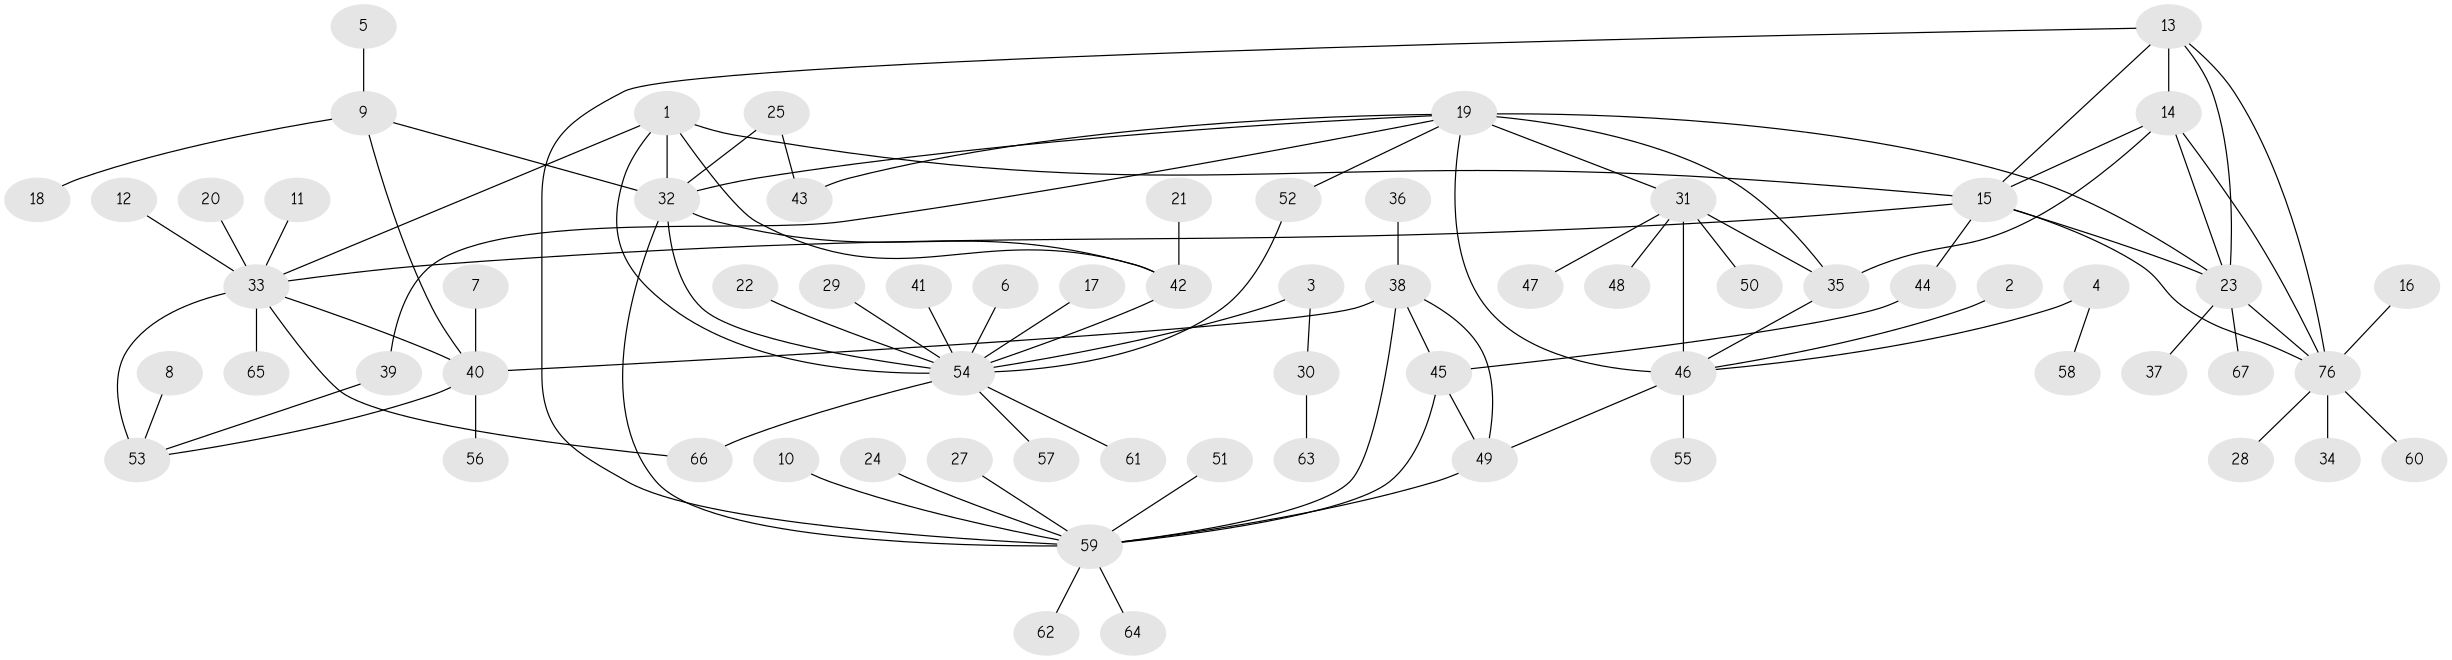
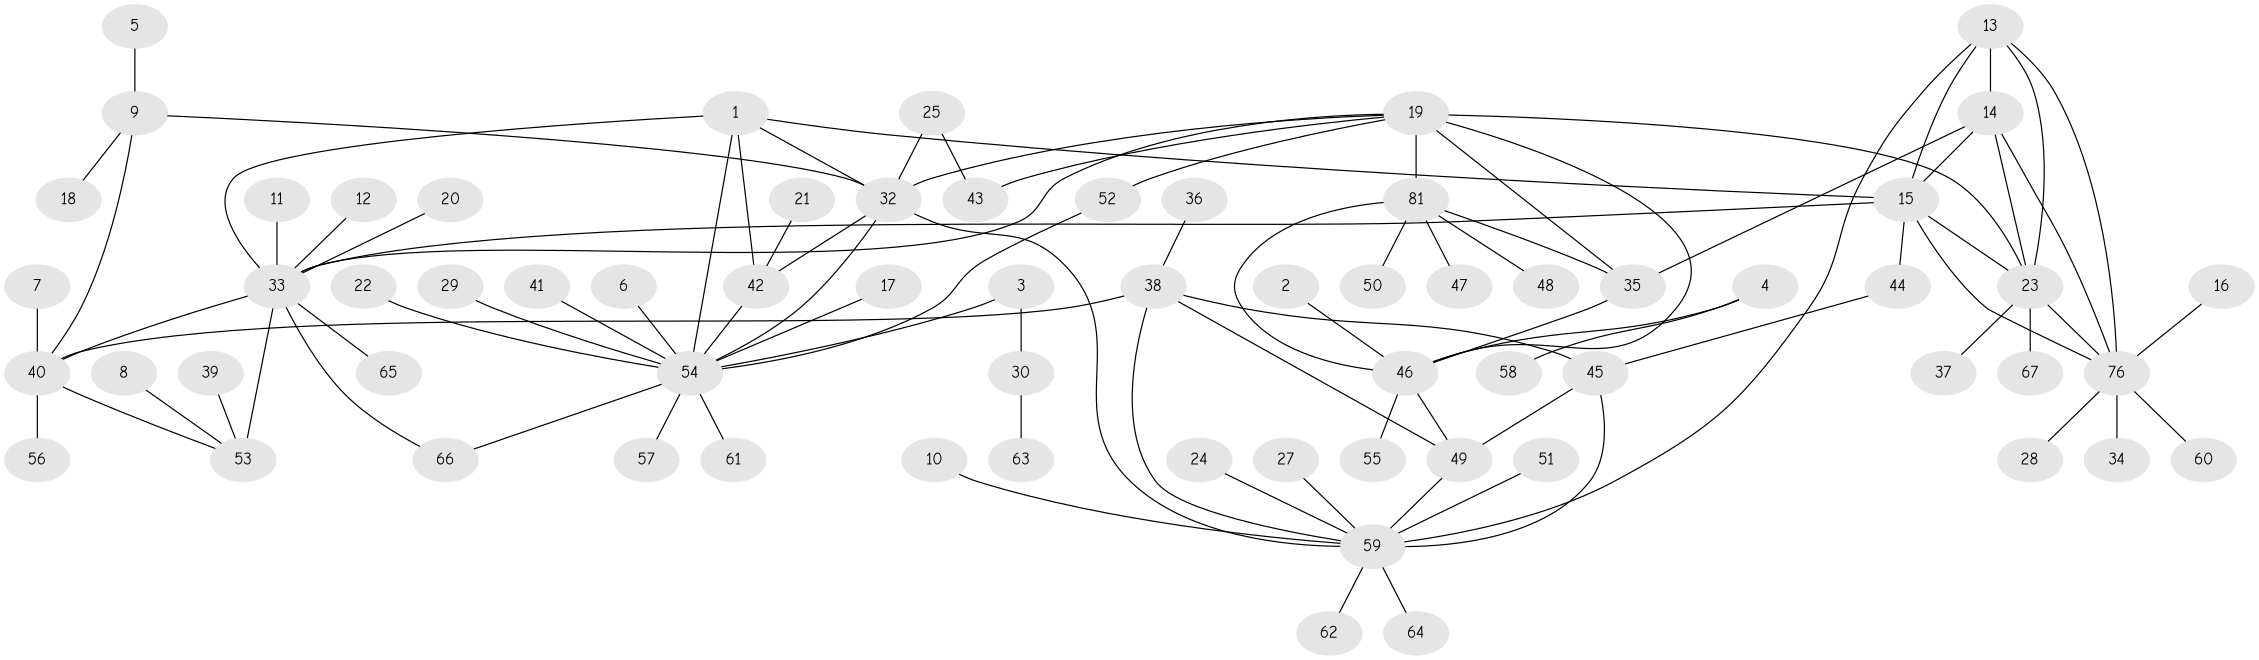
(1683, 200) -> (1416, 200)
(885, 215) -> (884, 248)
